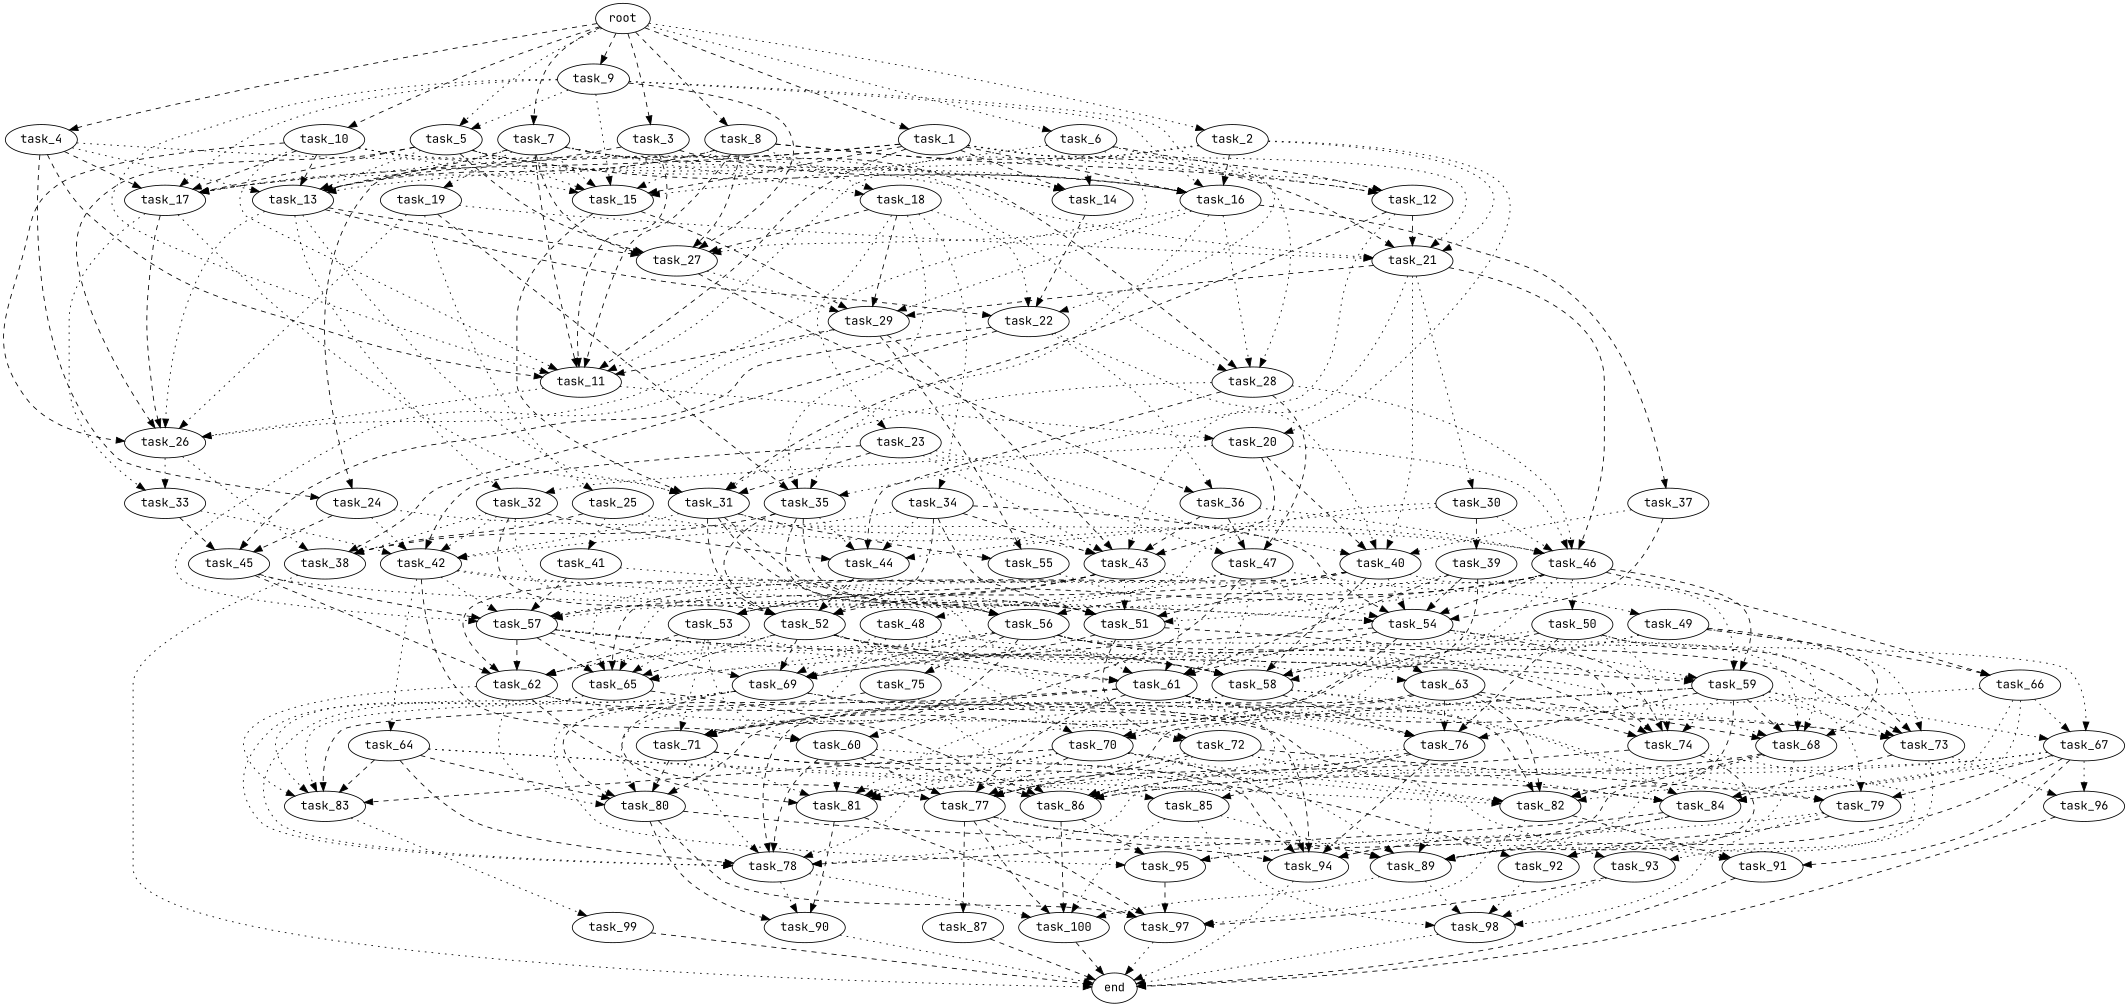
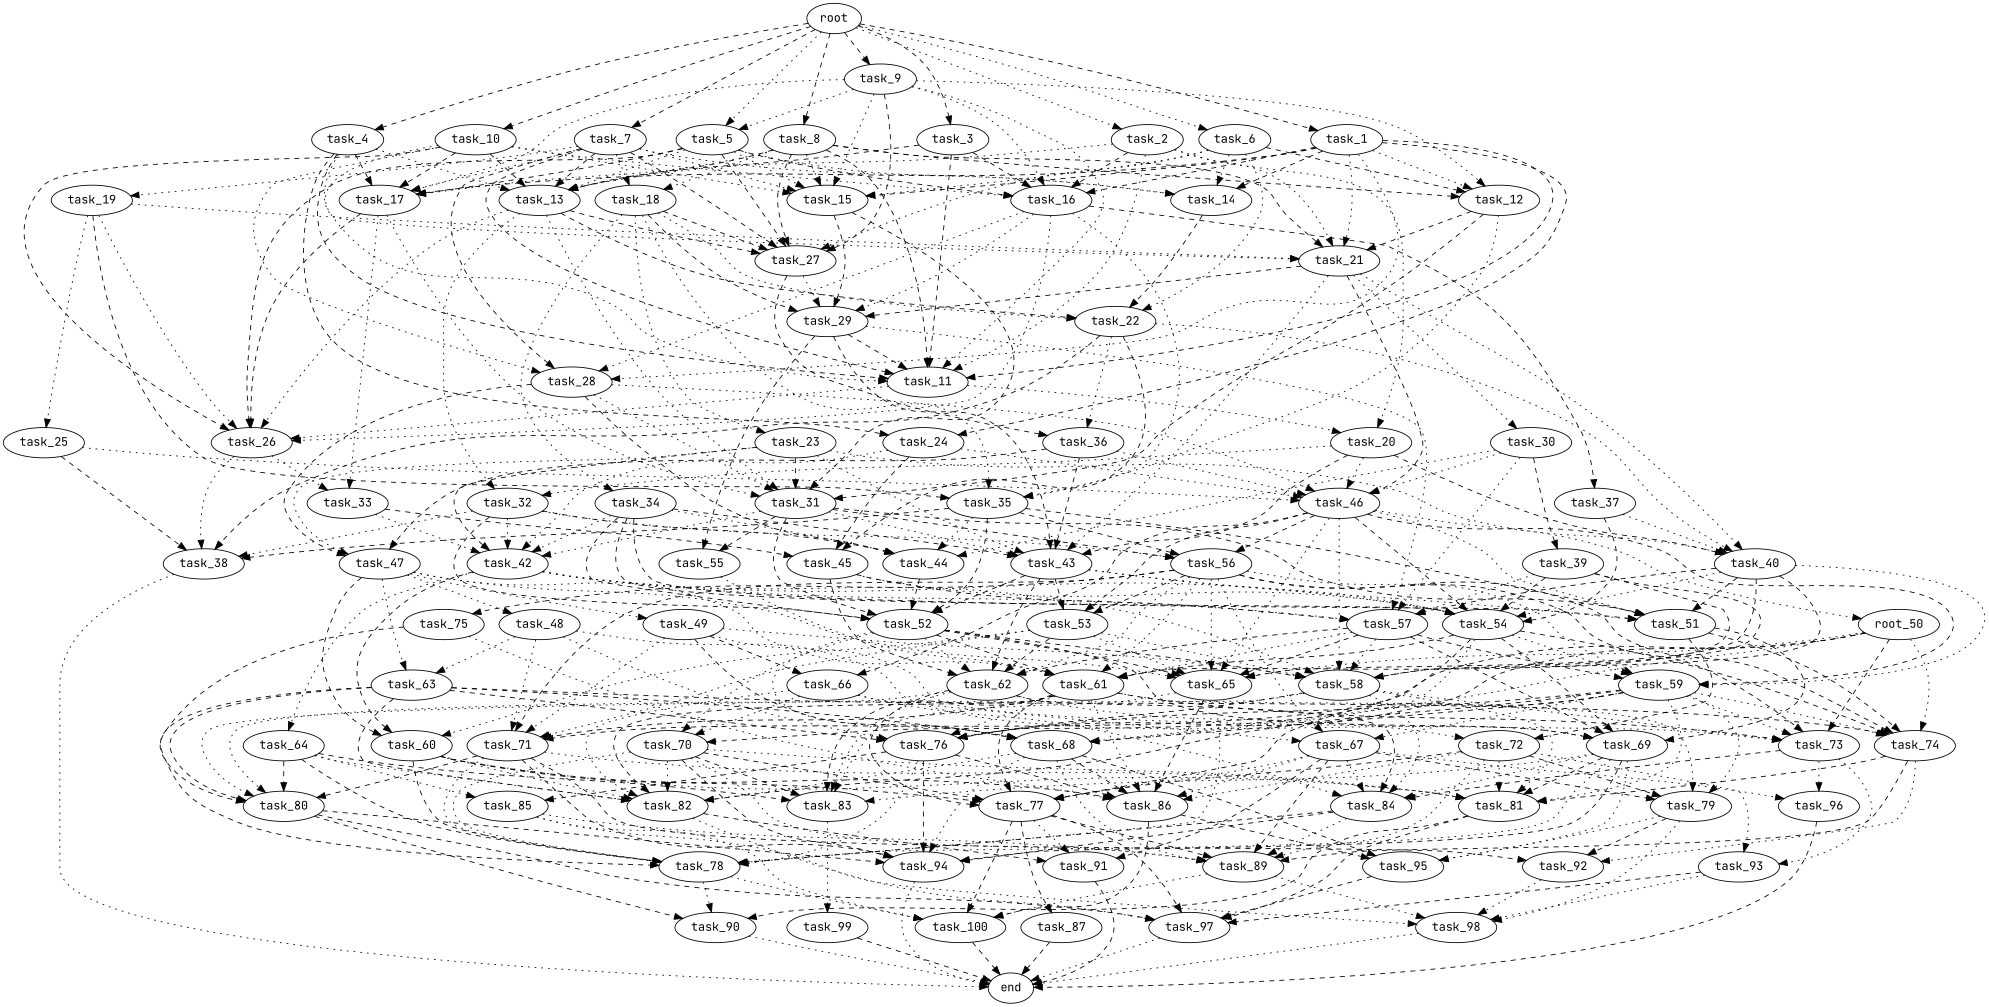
(581, 564) -> none
(1572, 625) -> (1899, 625)
(905, 654) -> (1151, 589)
